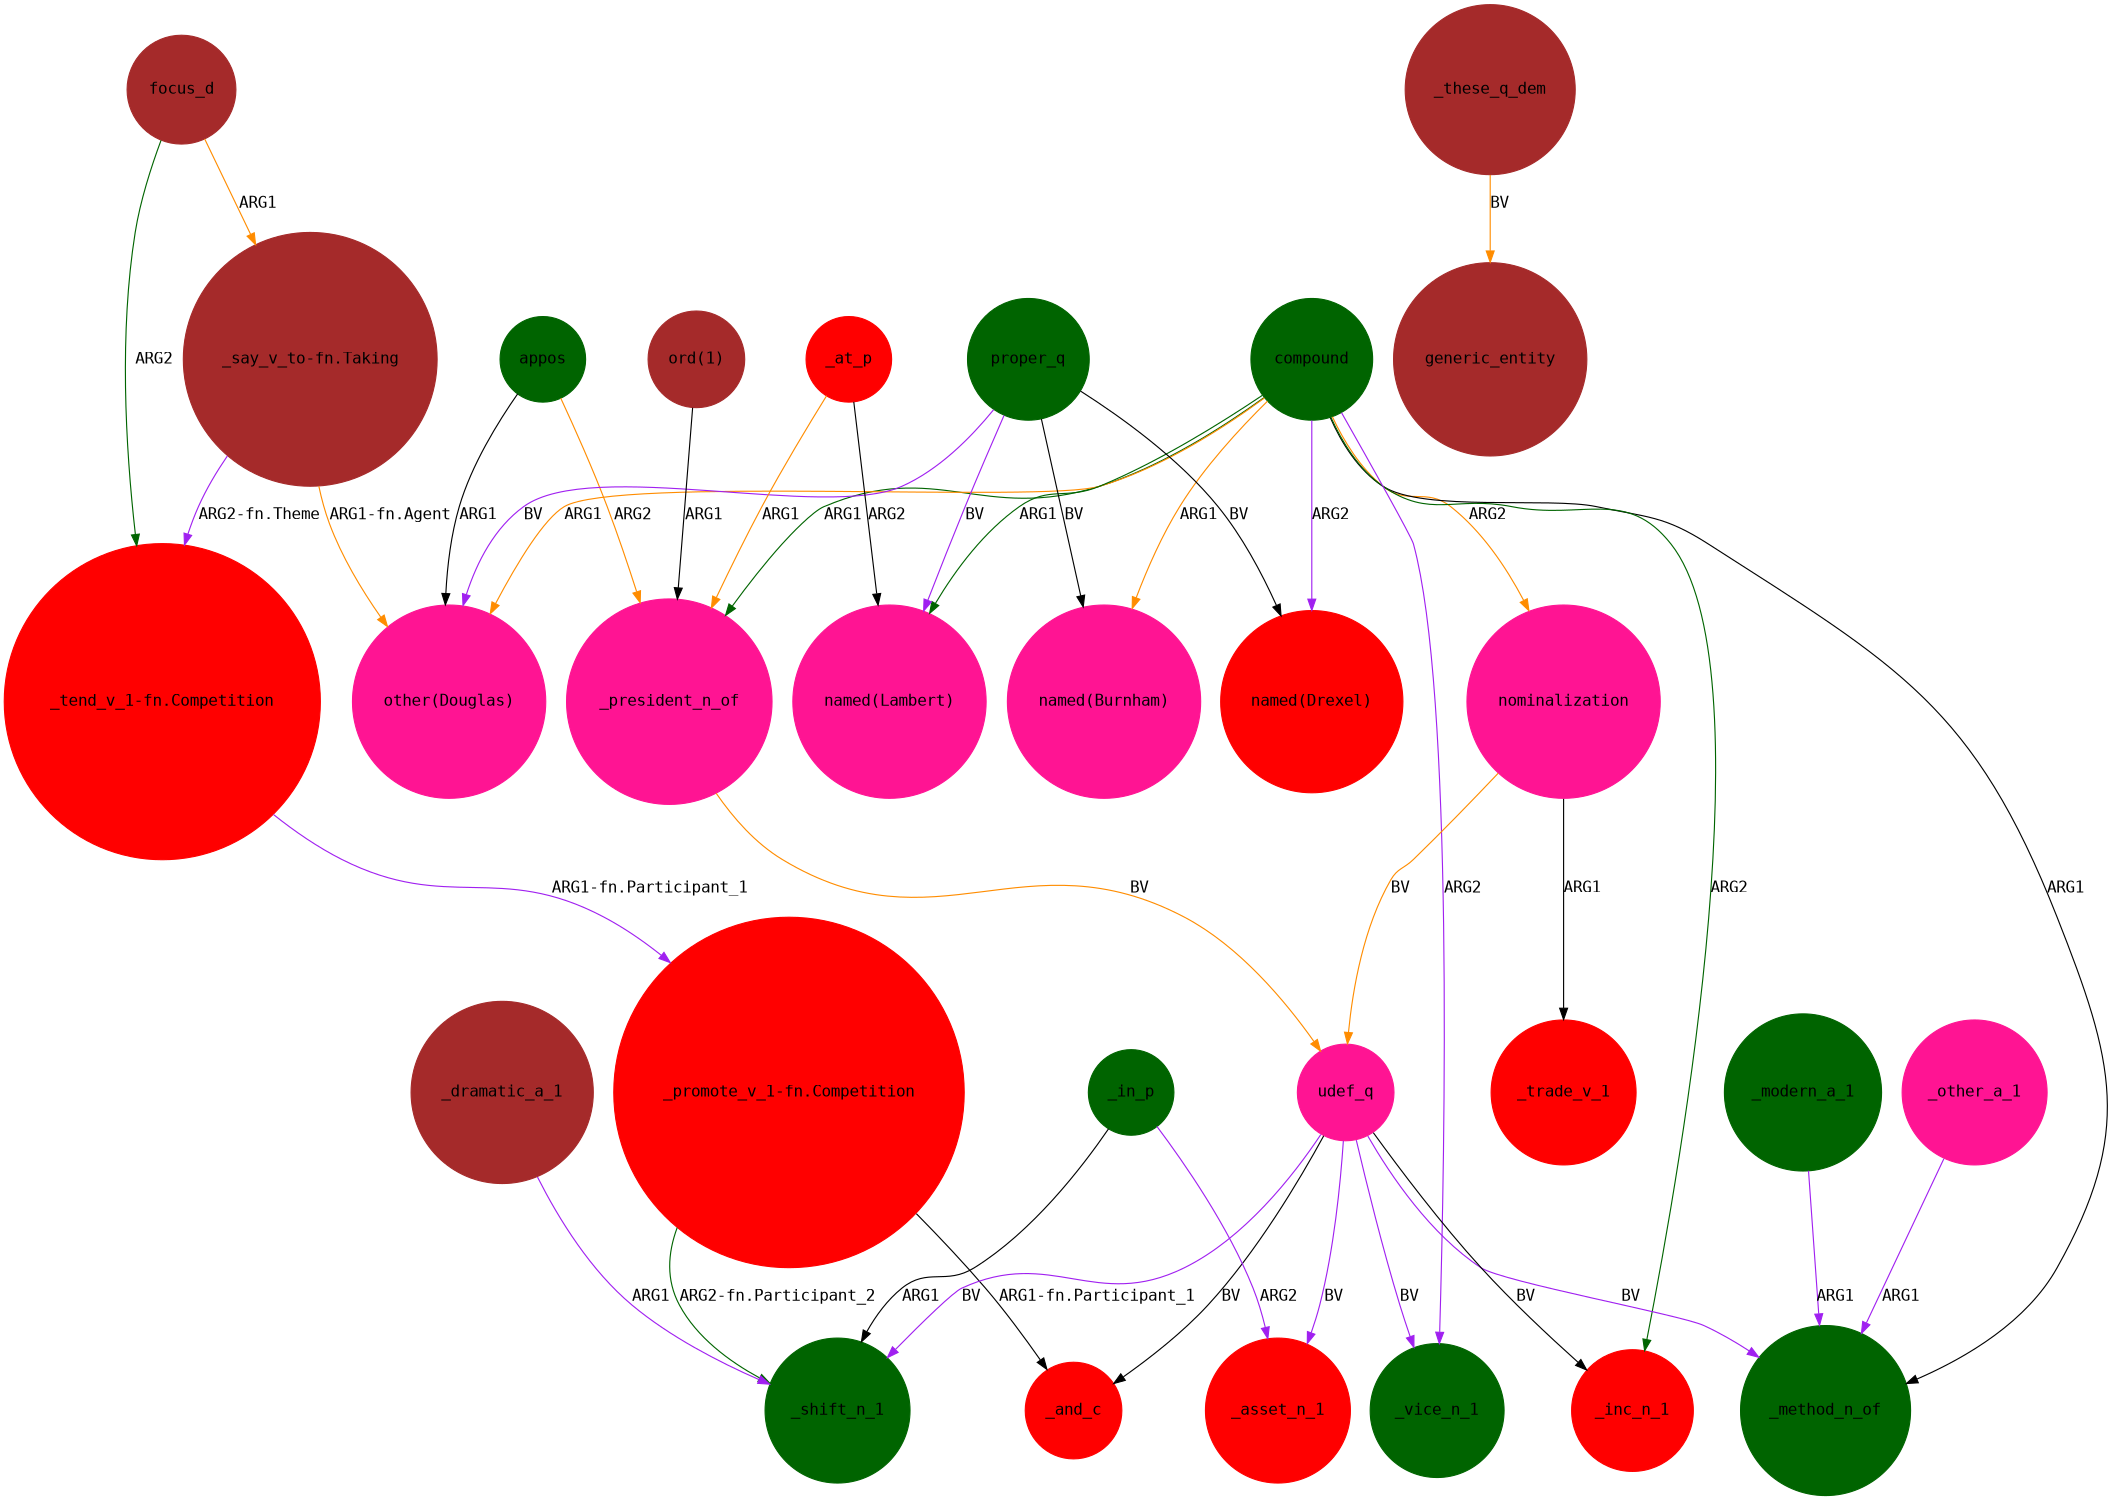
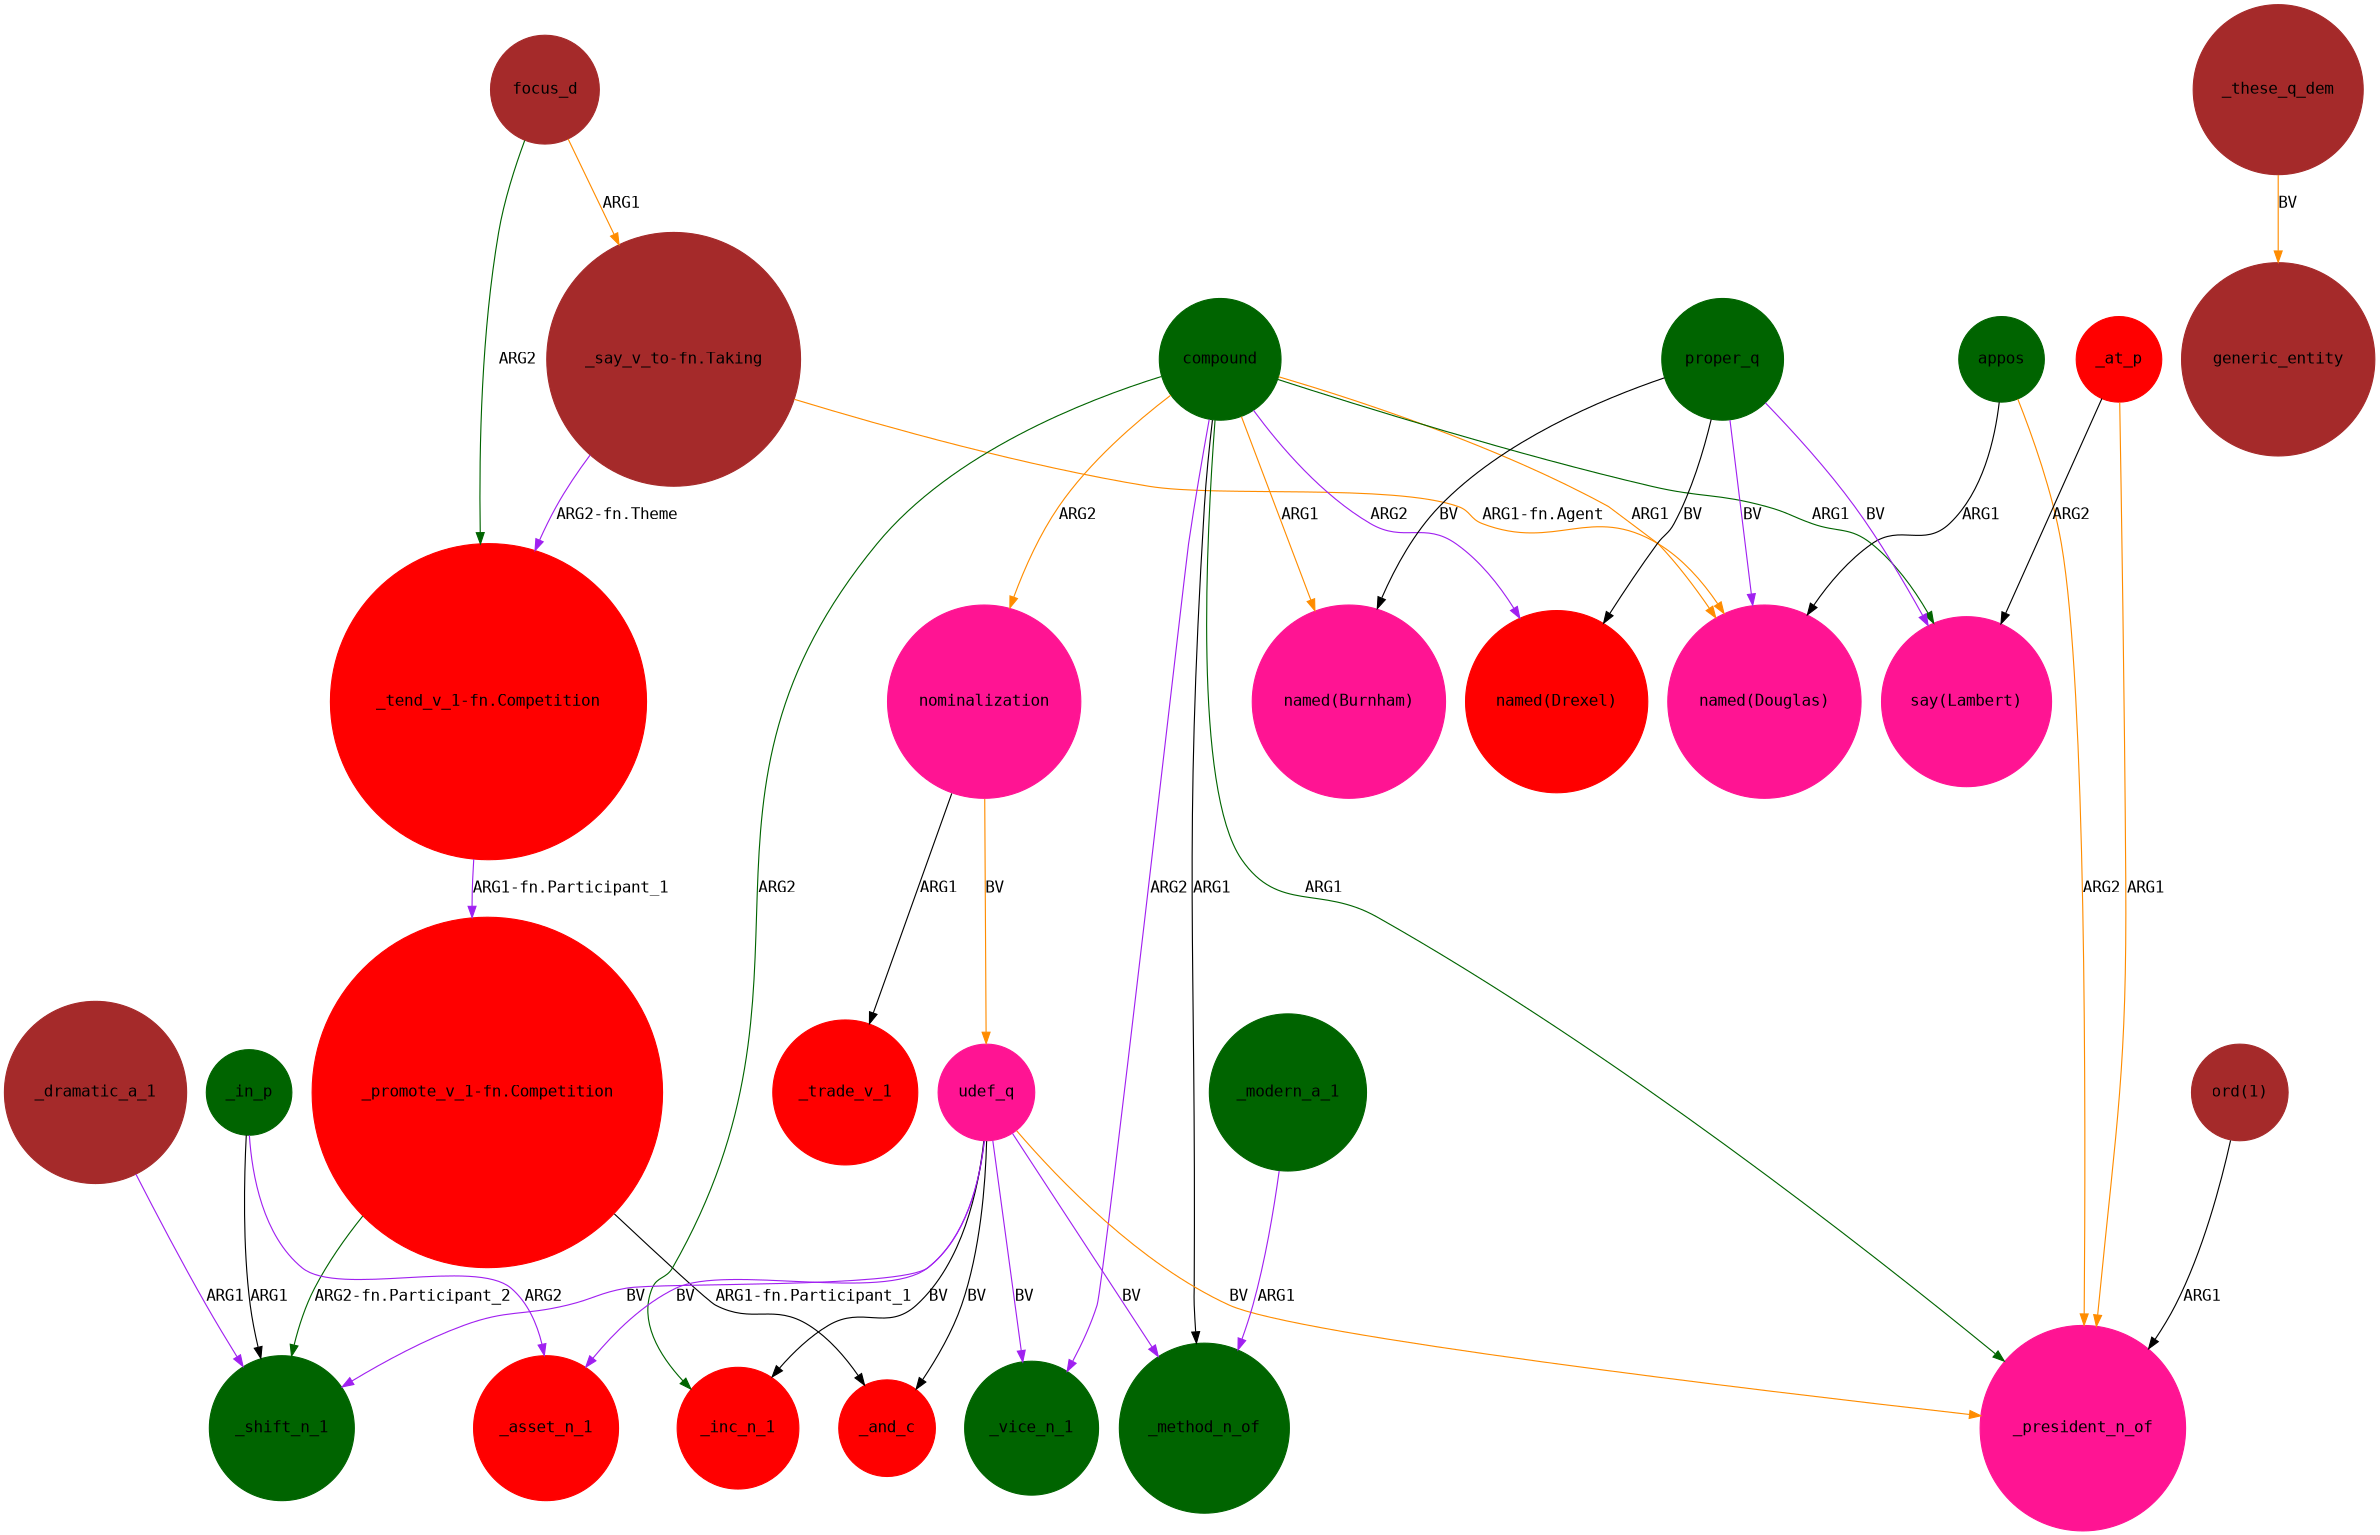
(449, 702) -> (1764, 702)
(889, 702) -> (1967, 702)
(1026, 887) -> (1461, 1350)
(1975, 1092) -> none
